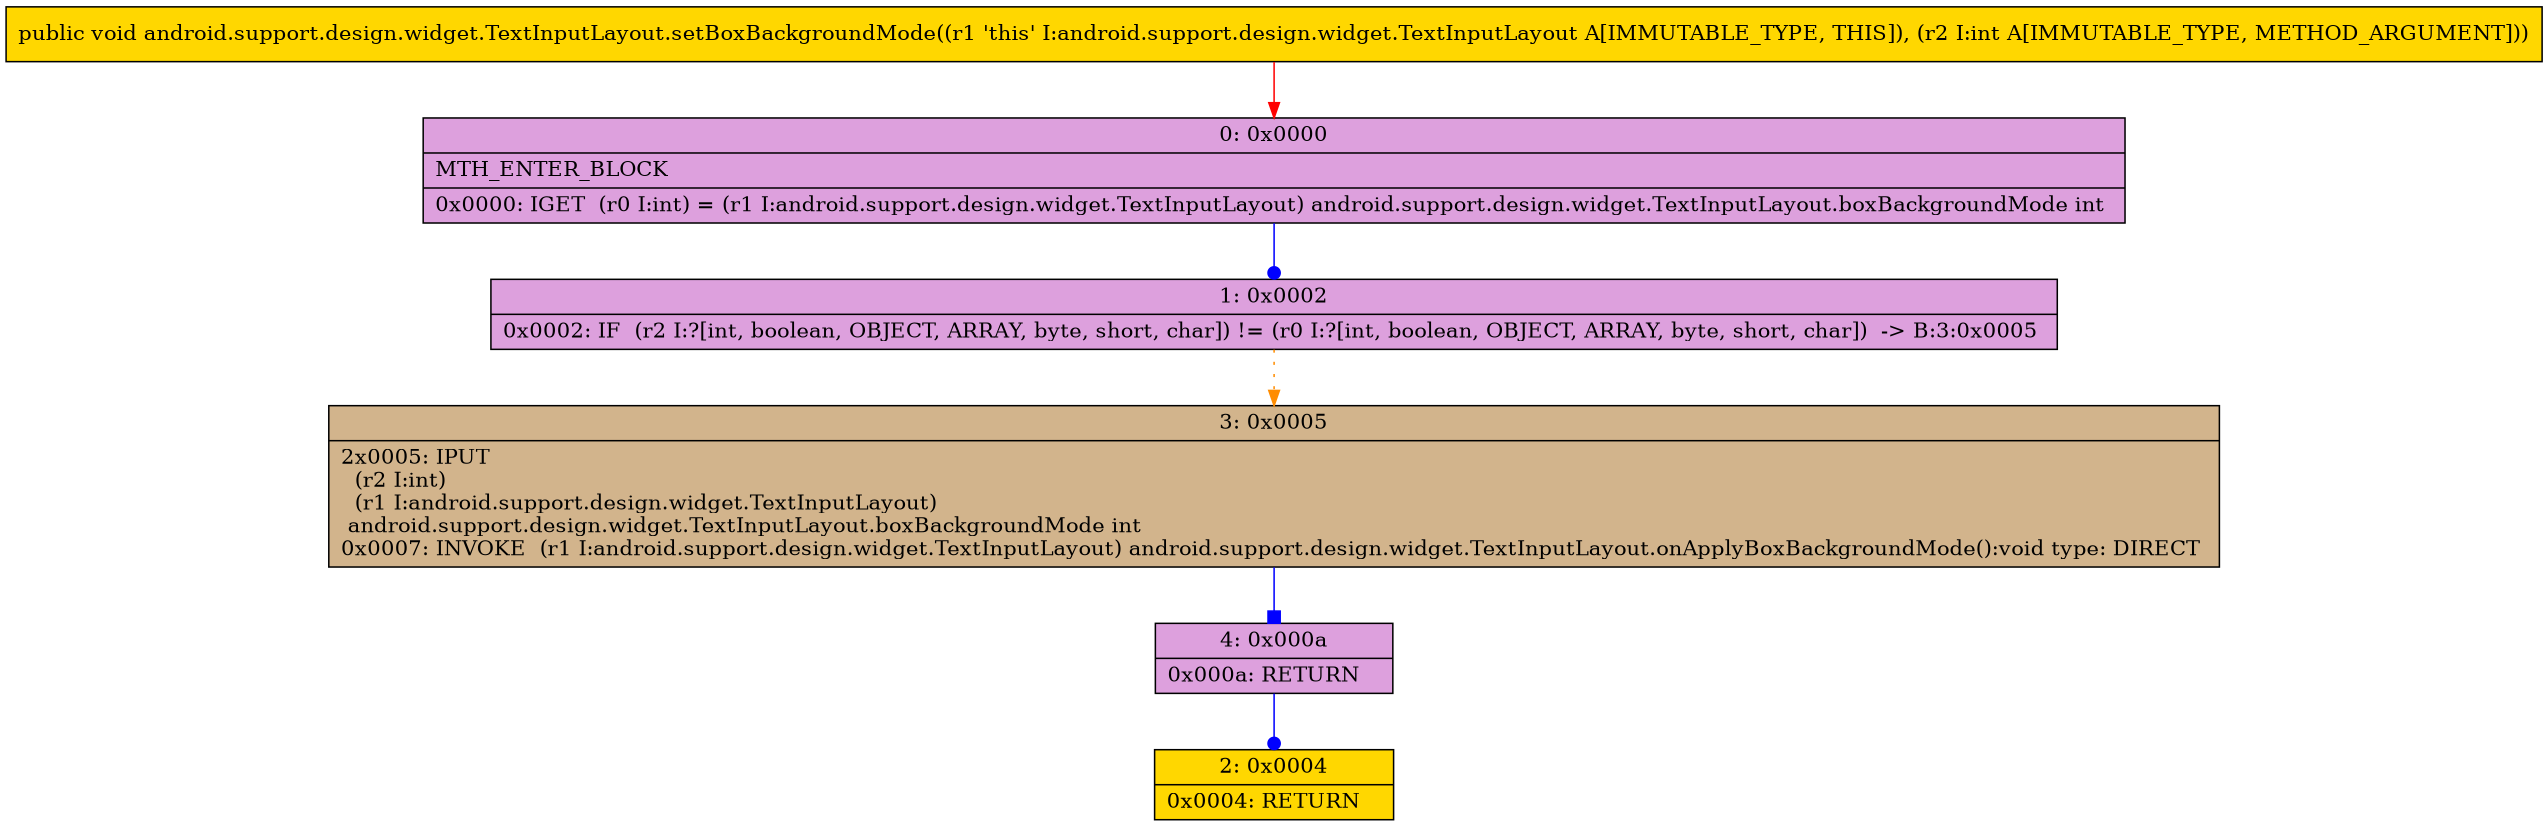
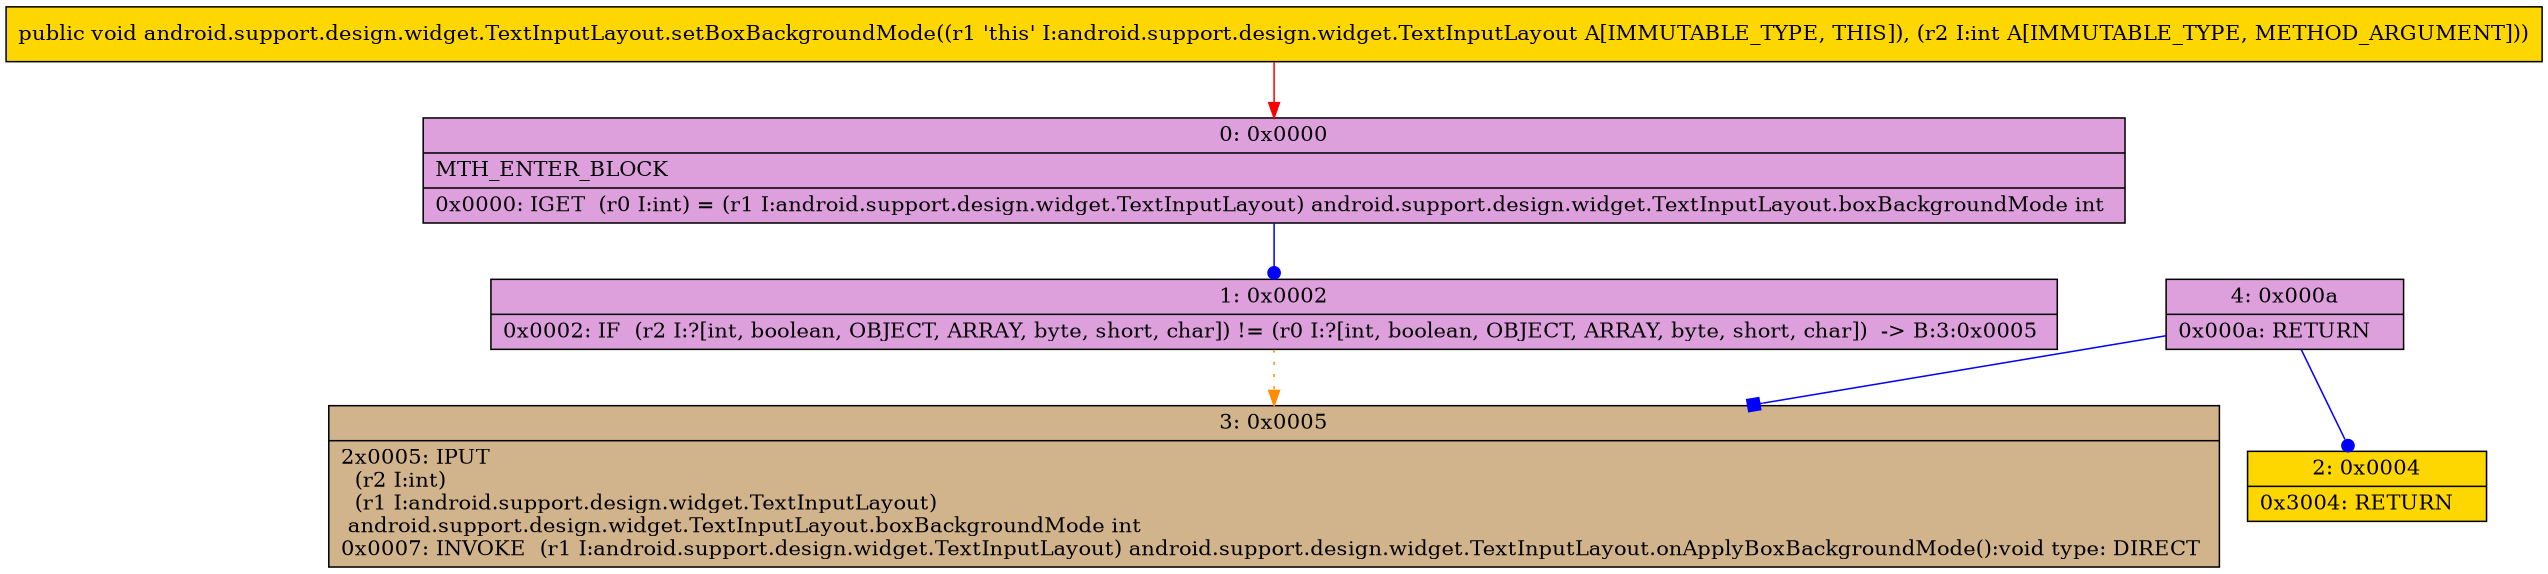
(1274, 588) -> (1965, 369)
(1274, 801) -> (2367, 503)
